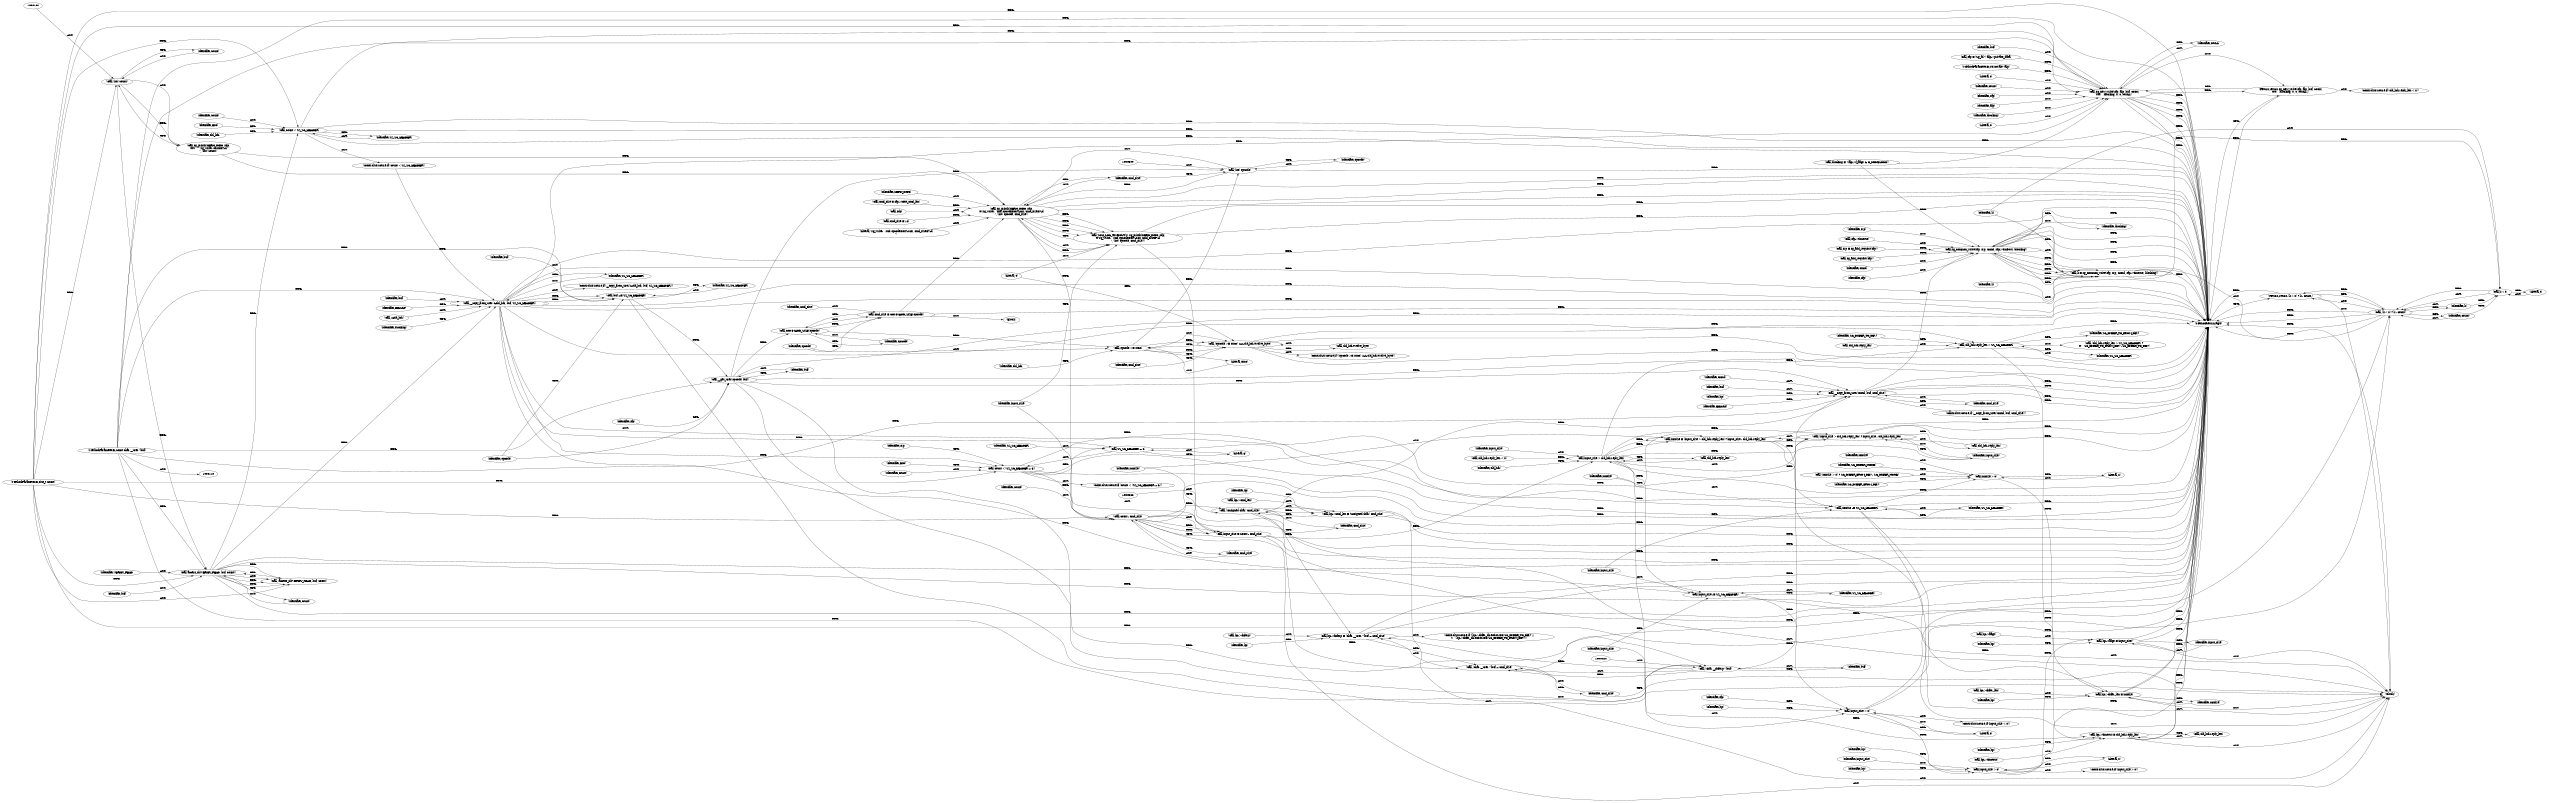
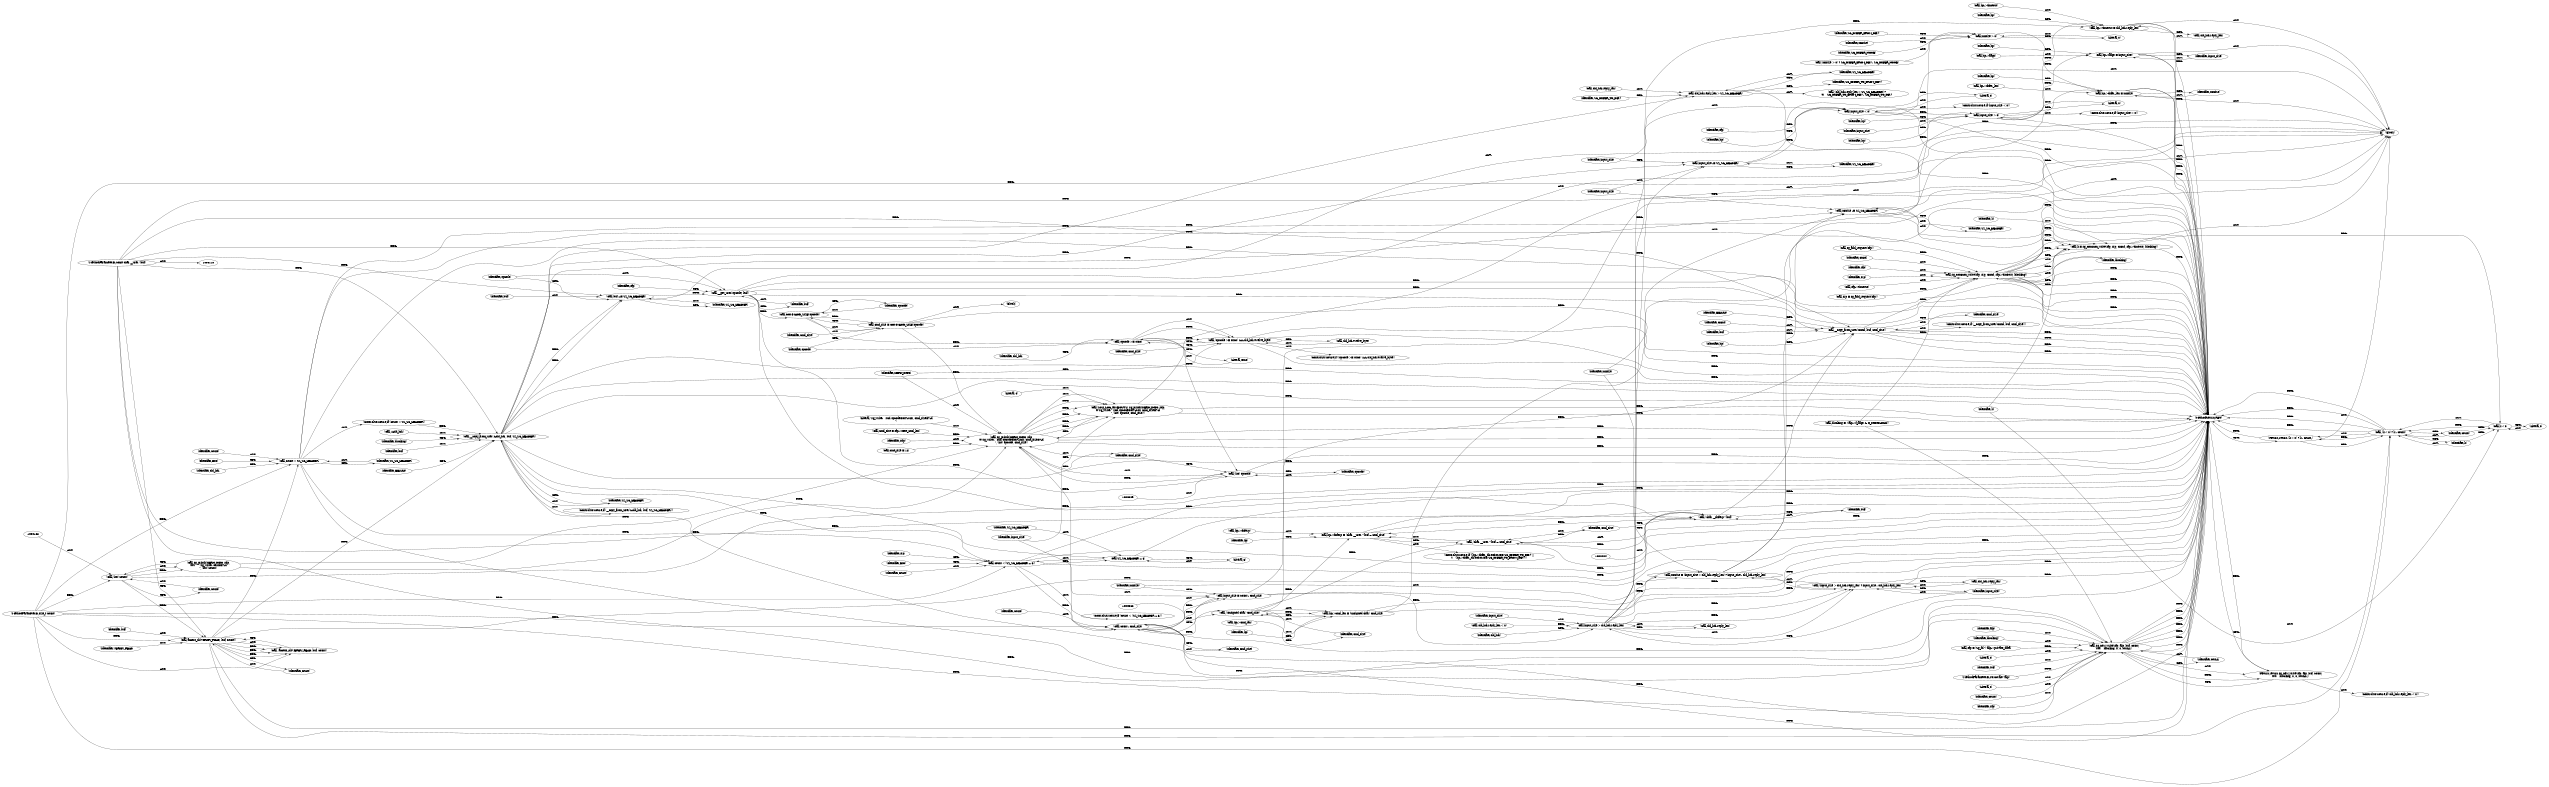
(896, 212) -> (896, 441)
(1134, 302) -> (1073, 371)
none -> (1177, 503)
none -> (631, 534)
(2043, 553) -> (2043, 69)
